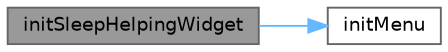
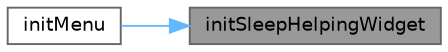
(284, 26) -> (145, 26)
